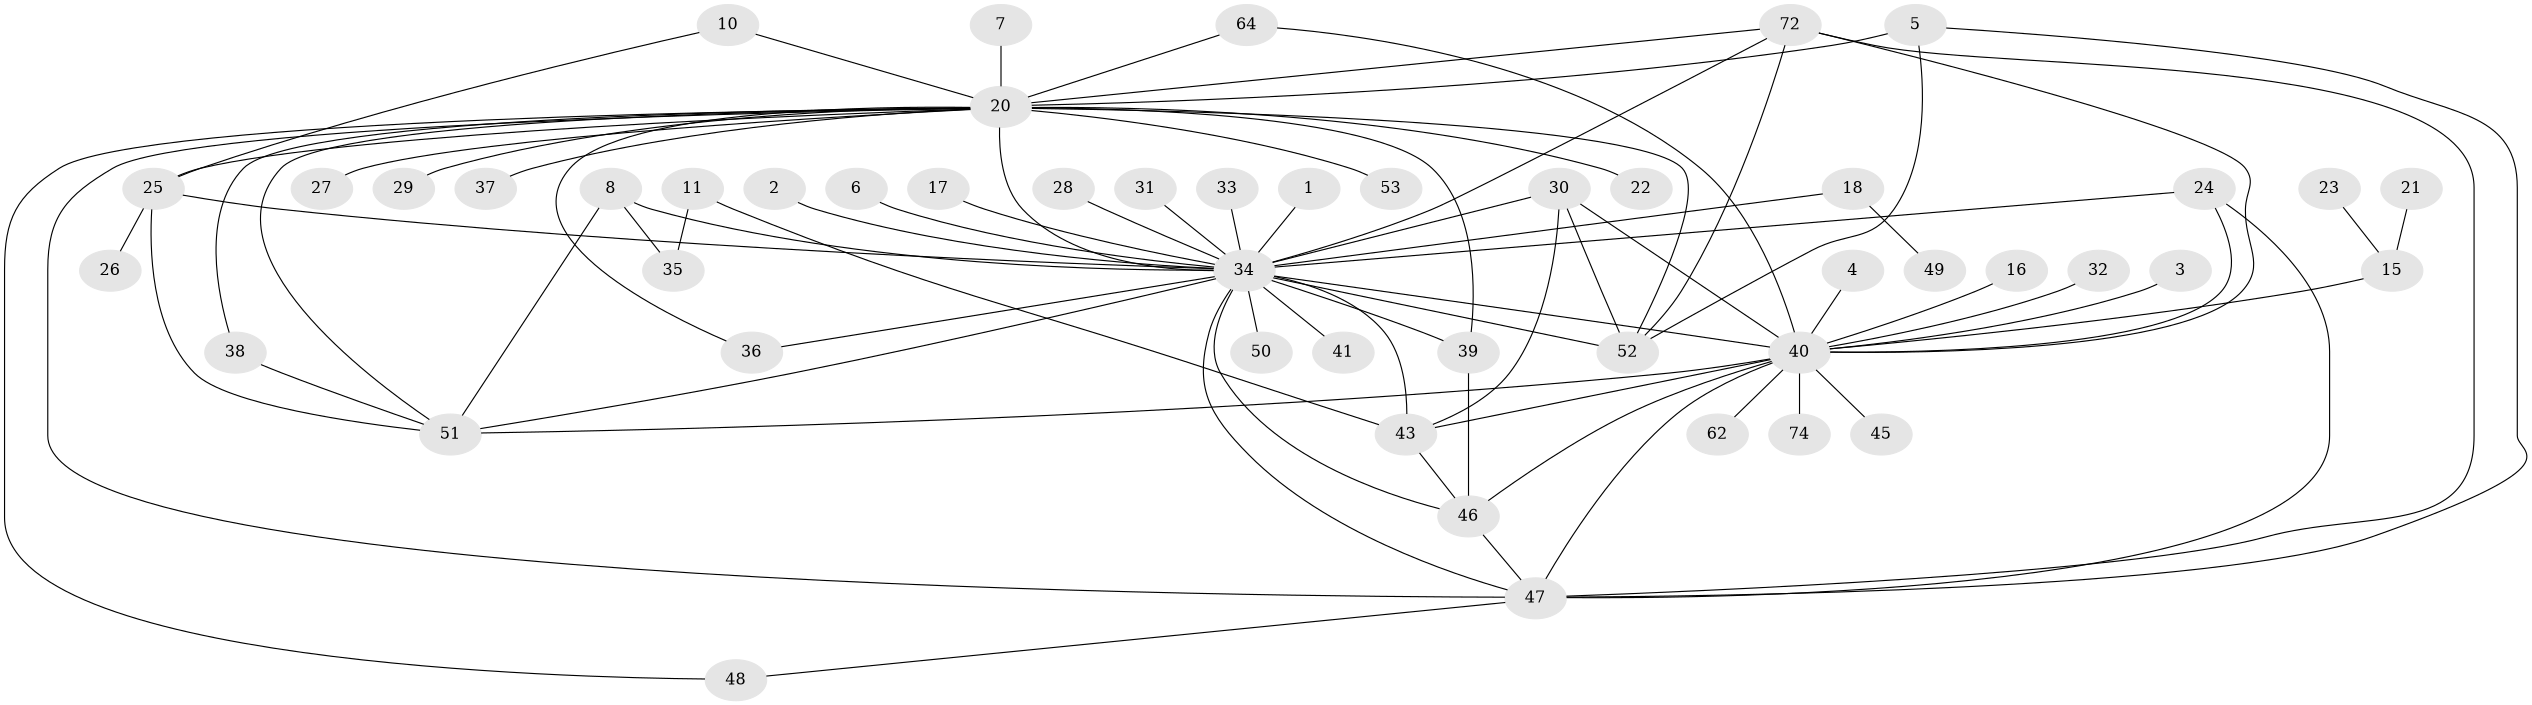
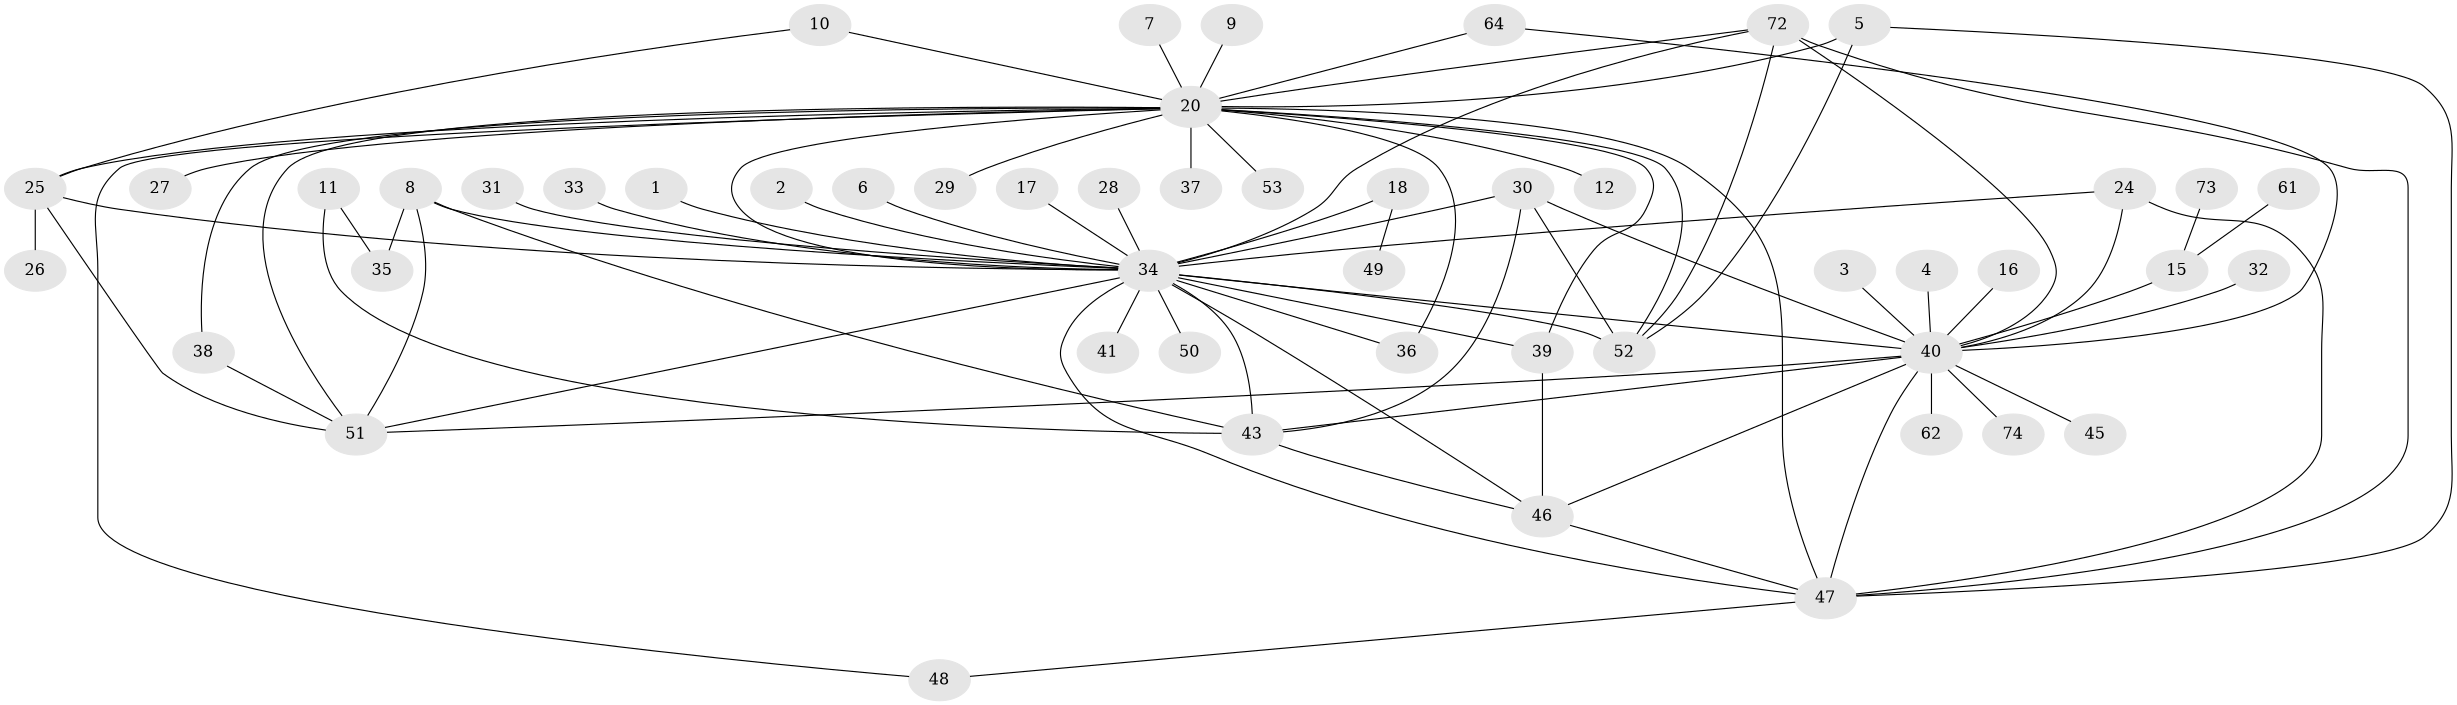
none -> (1232, 25)
(1641, 189) -> (1605, 189)
(2330, 189) -> (2207, 189)
(2412, 189) -> (2289, 189)
none -> (825, 328)
